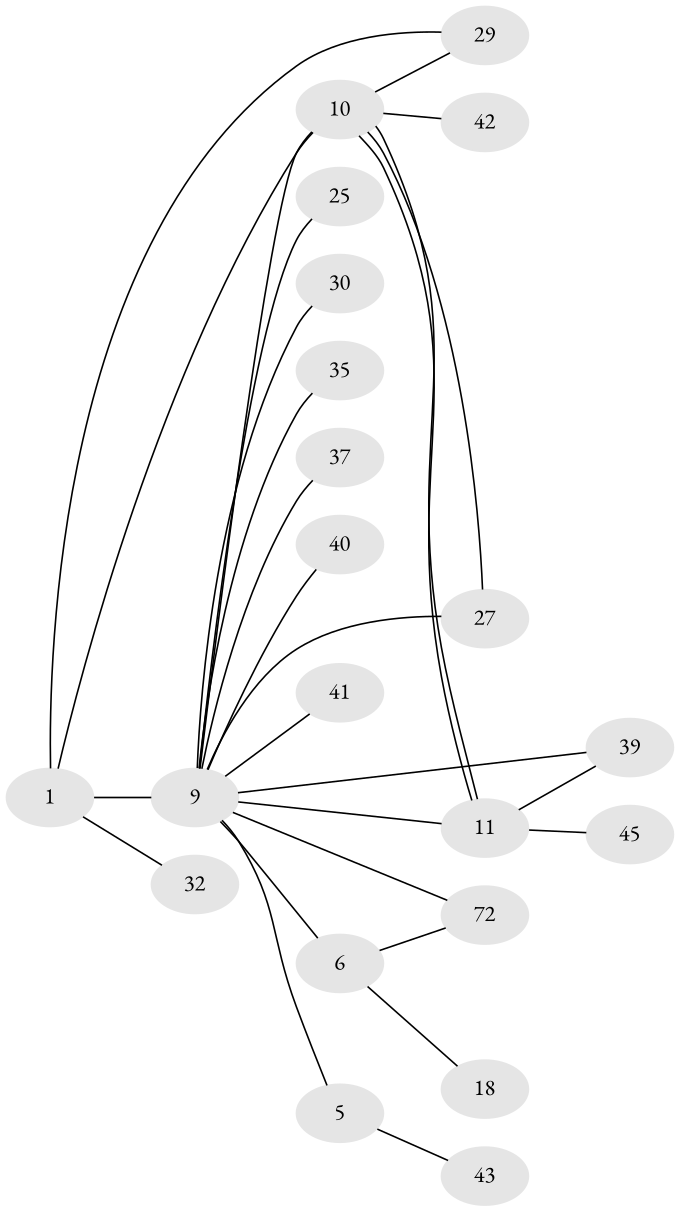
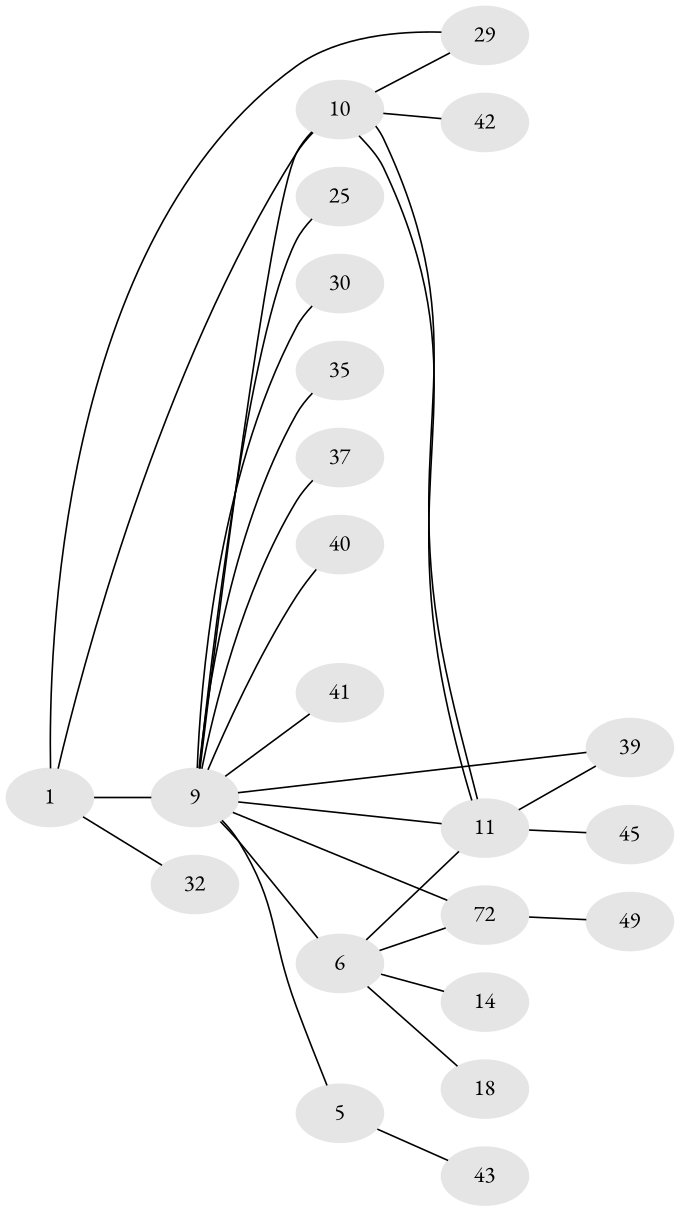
(485, 619) -> none
none -> (410, 898)
none -> (630, 922)
none -> (485, 1002)
